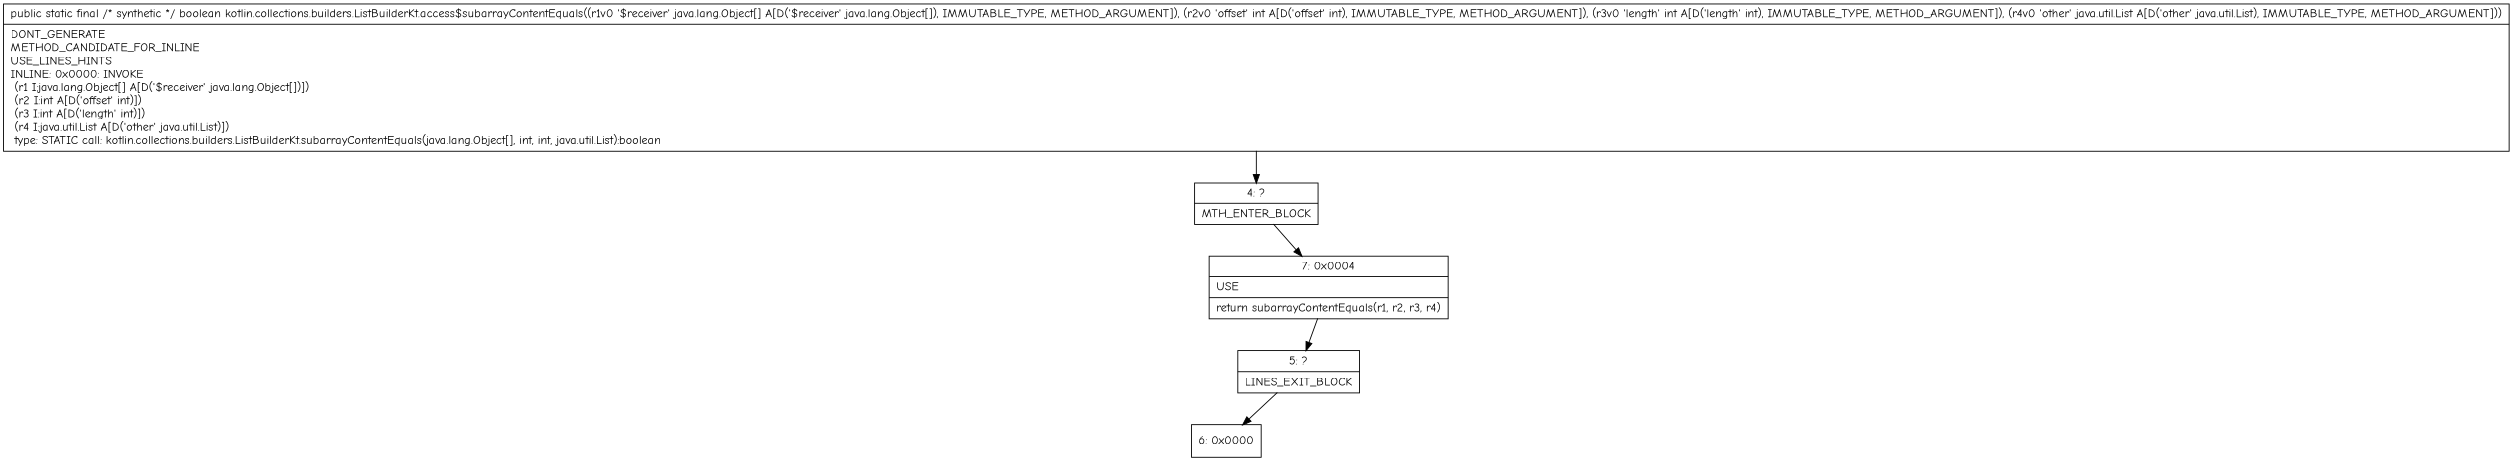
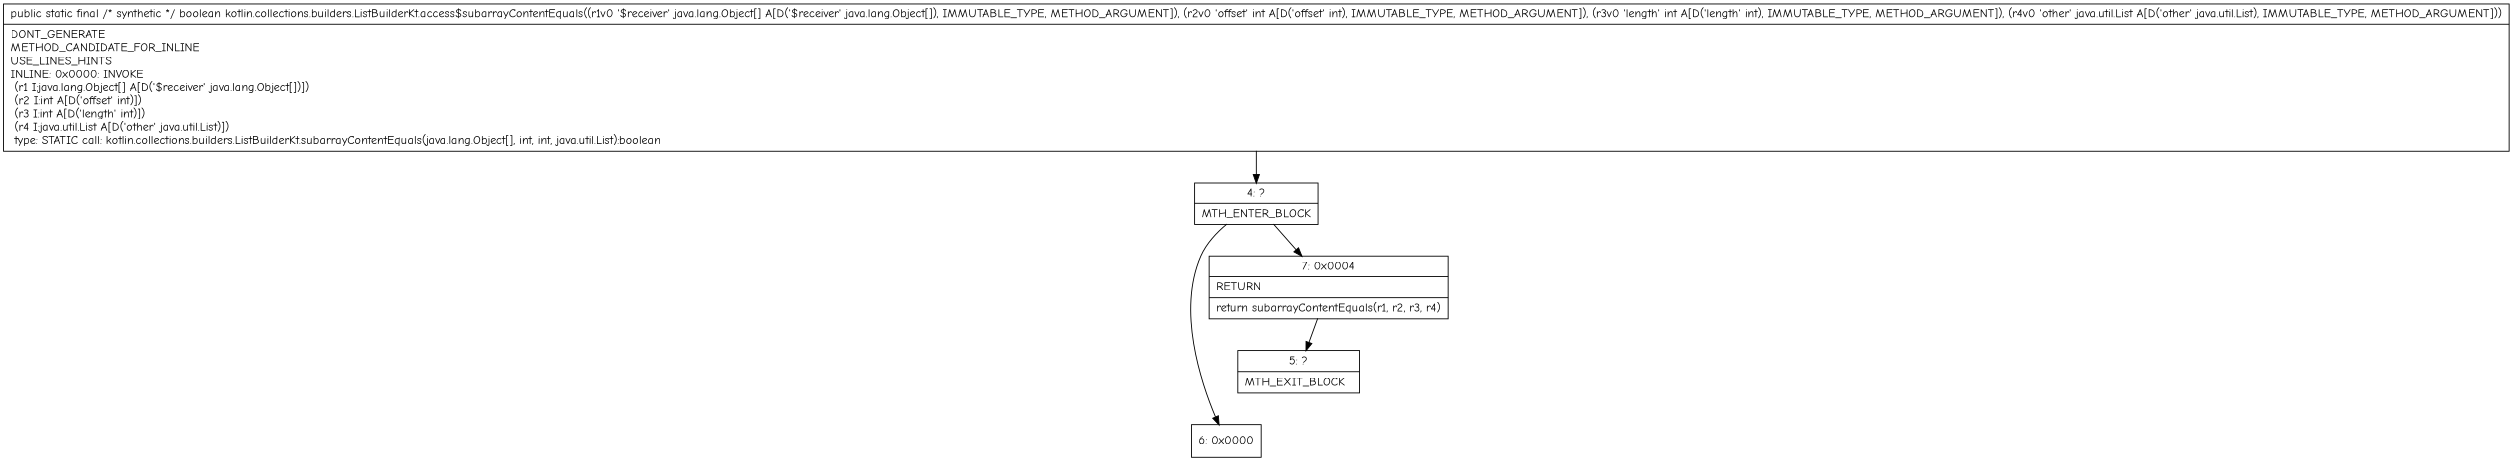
(1228, 287) -> (1239, 287)
(1299, 382) -> (1295, 382)
(1263, 406) -> (1191, 317)
